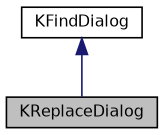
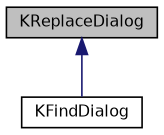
(82, 76) -> (82, 76)
